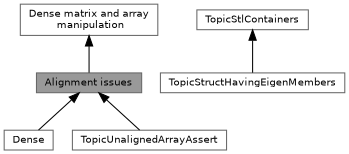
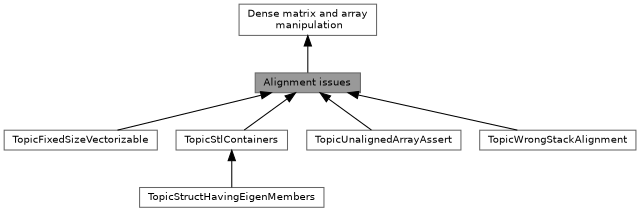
none -> (266, 115)
(29, 140) -> (81, 140)
none -> (558, 140)
